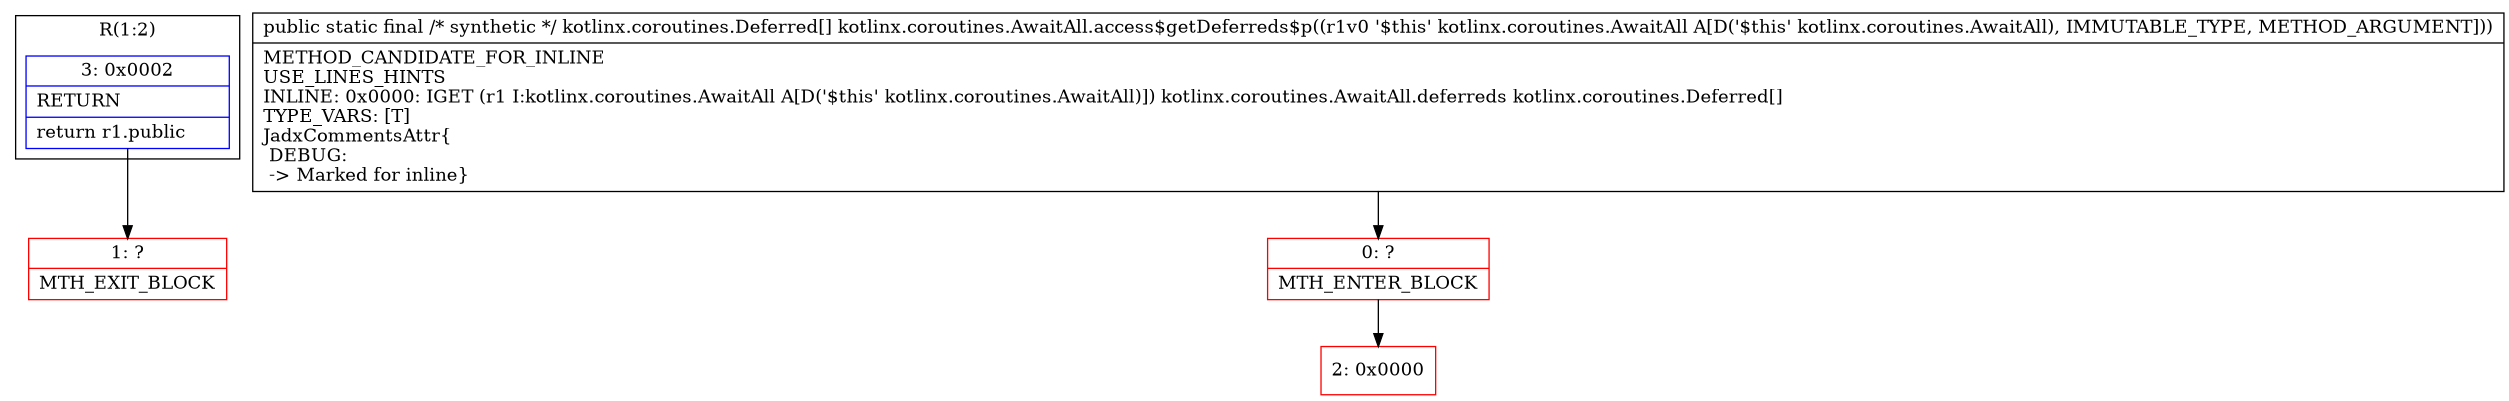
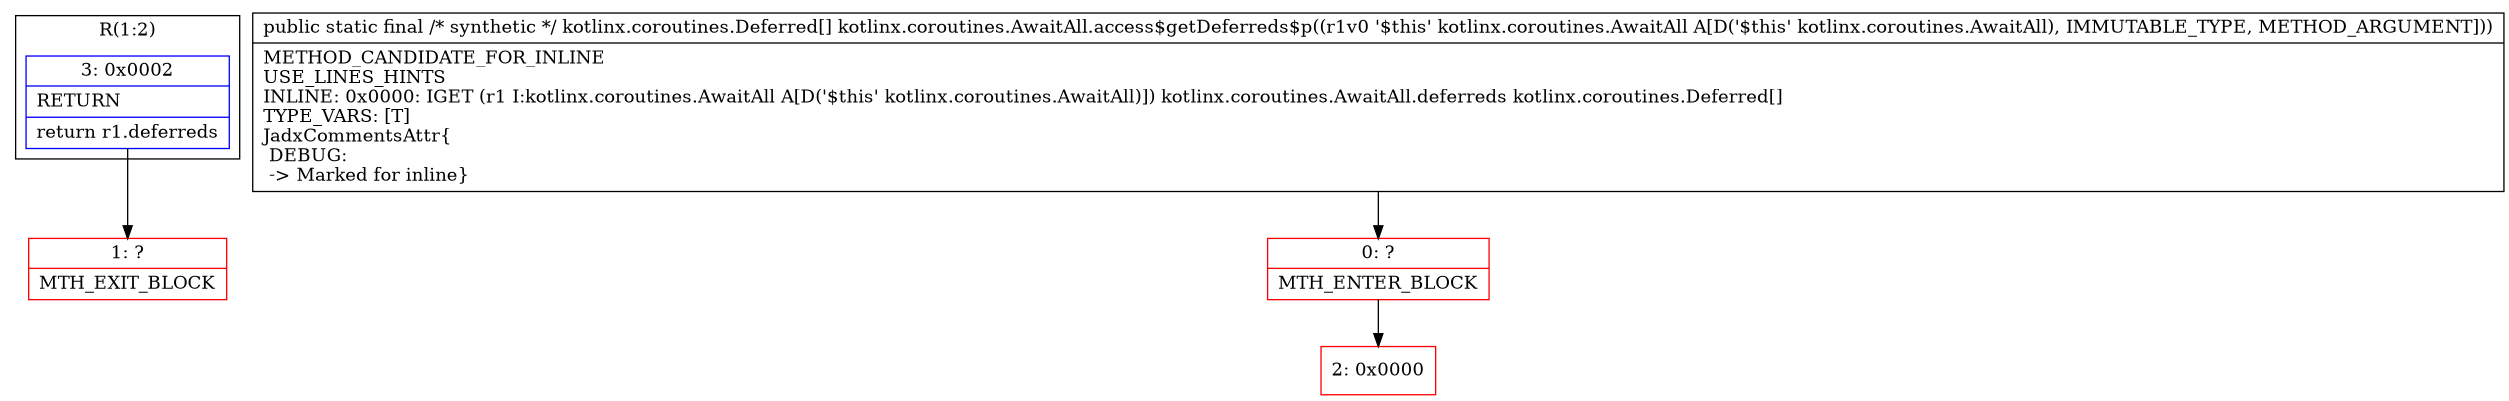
(111, 132) -> (128, 132)
